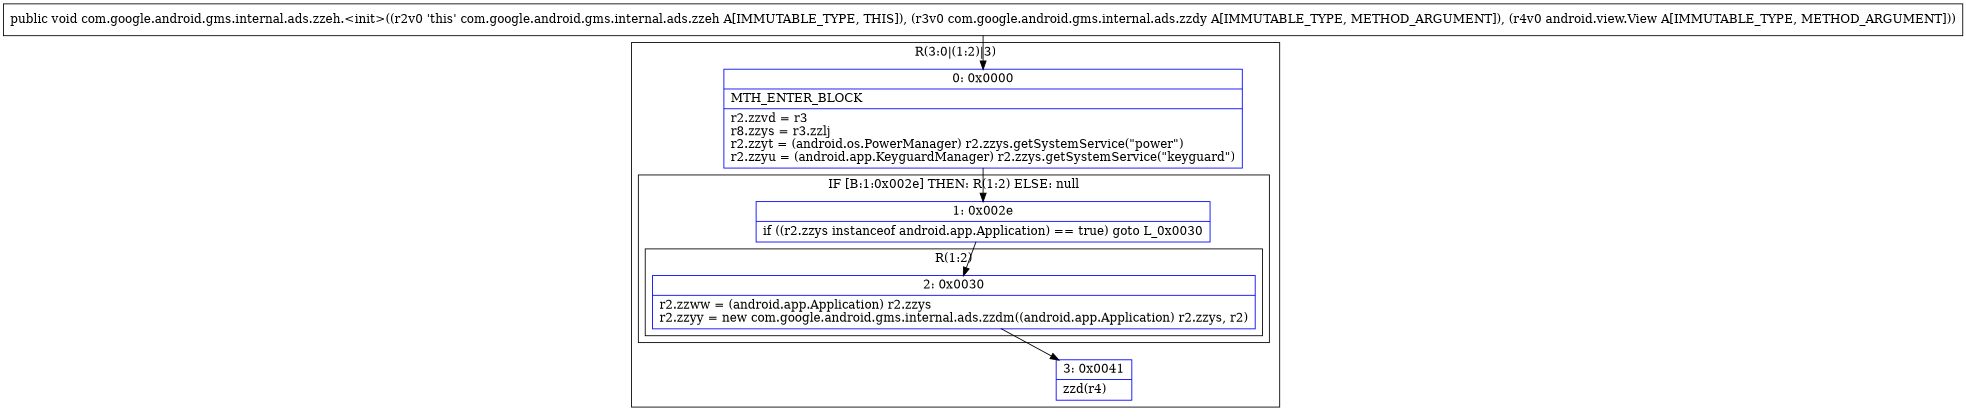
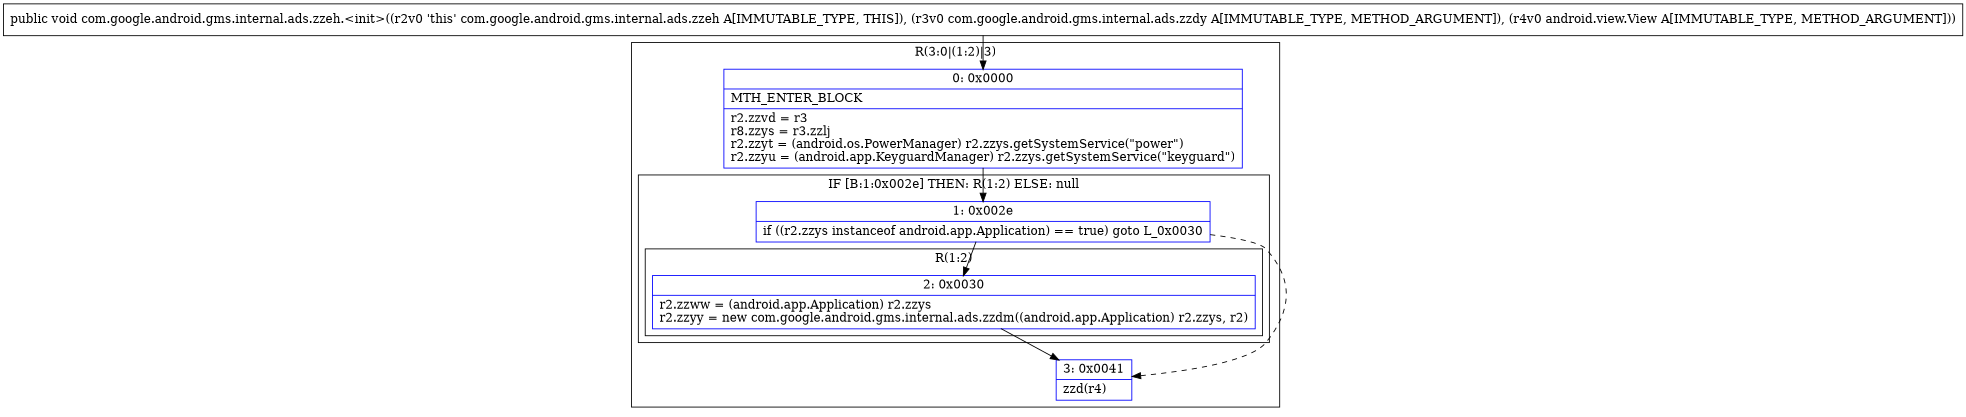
none -> (1285, 303)
